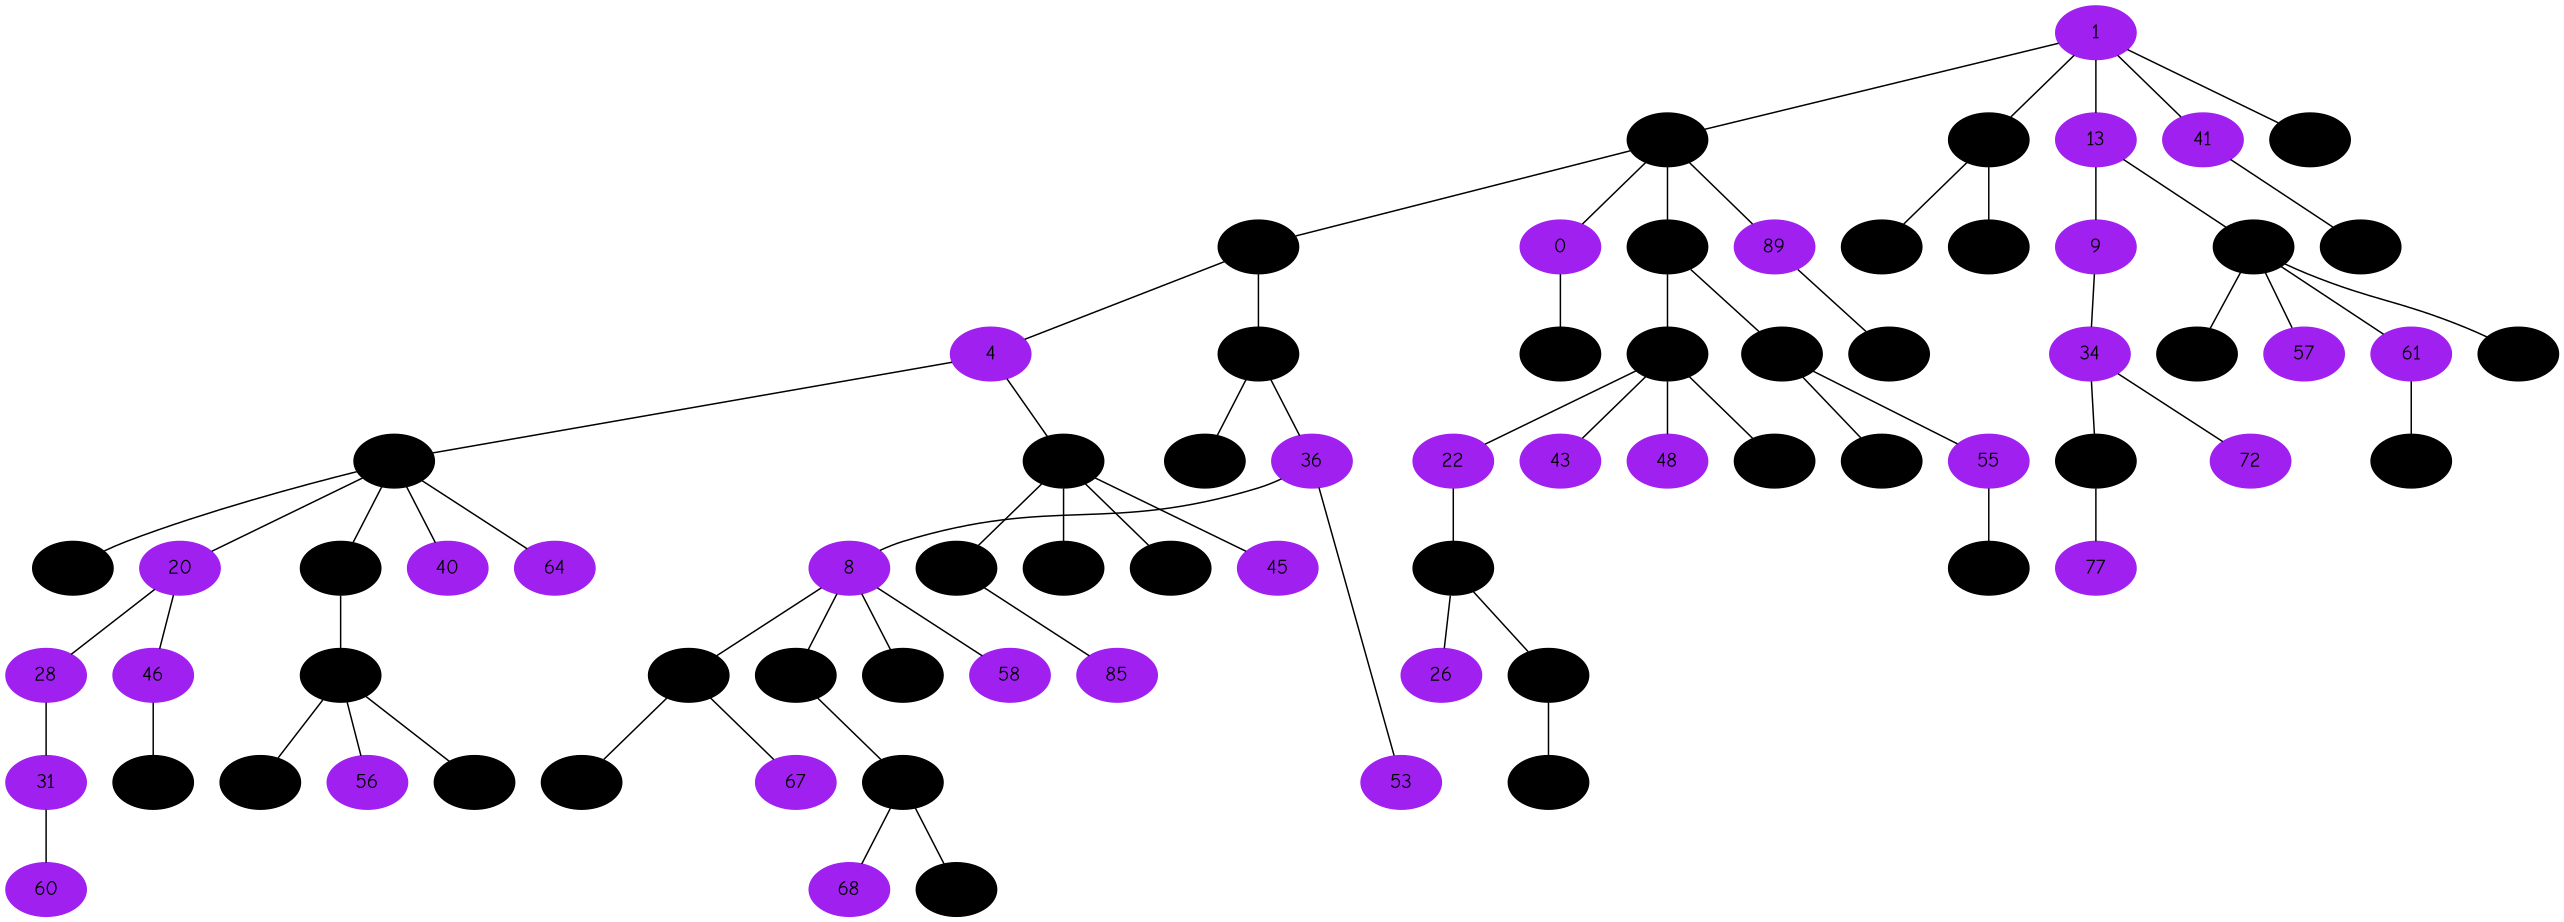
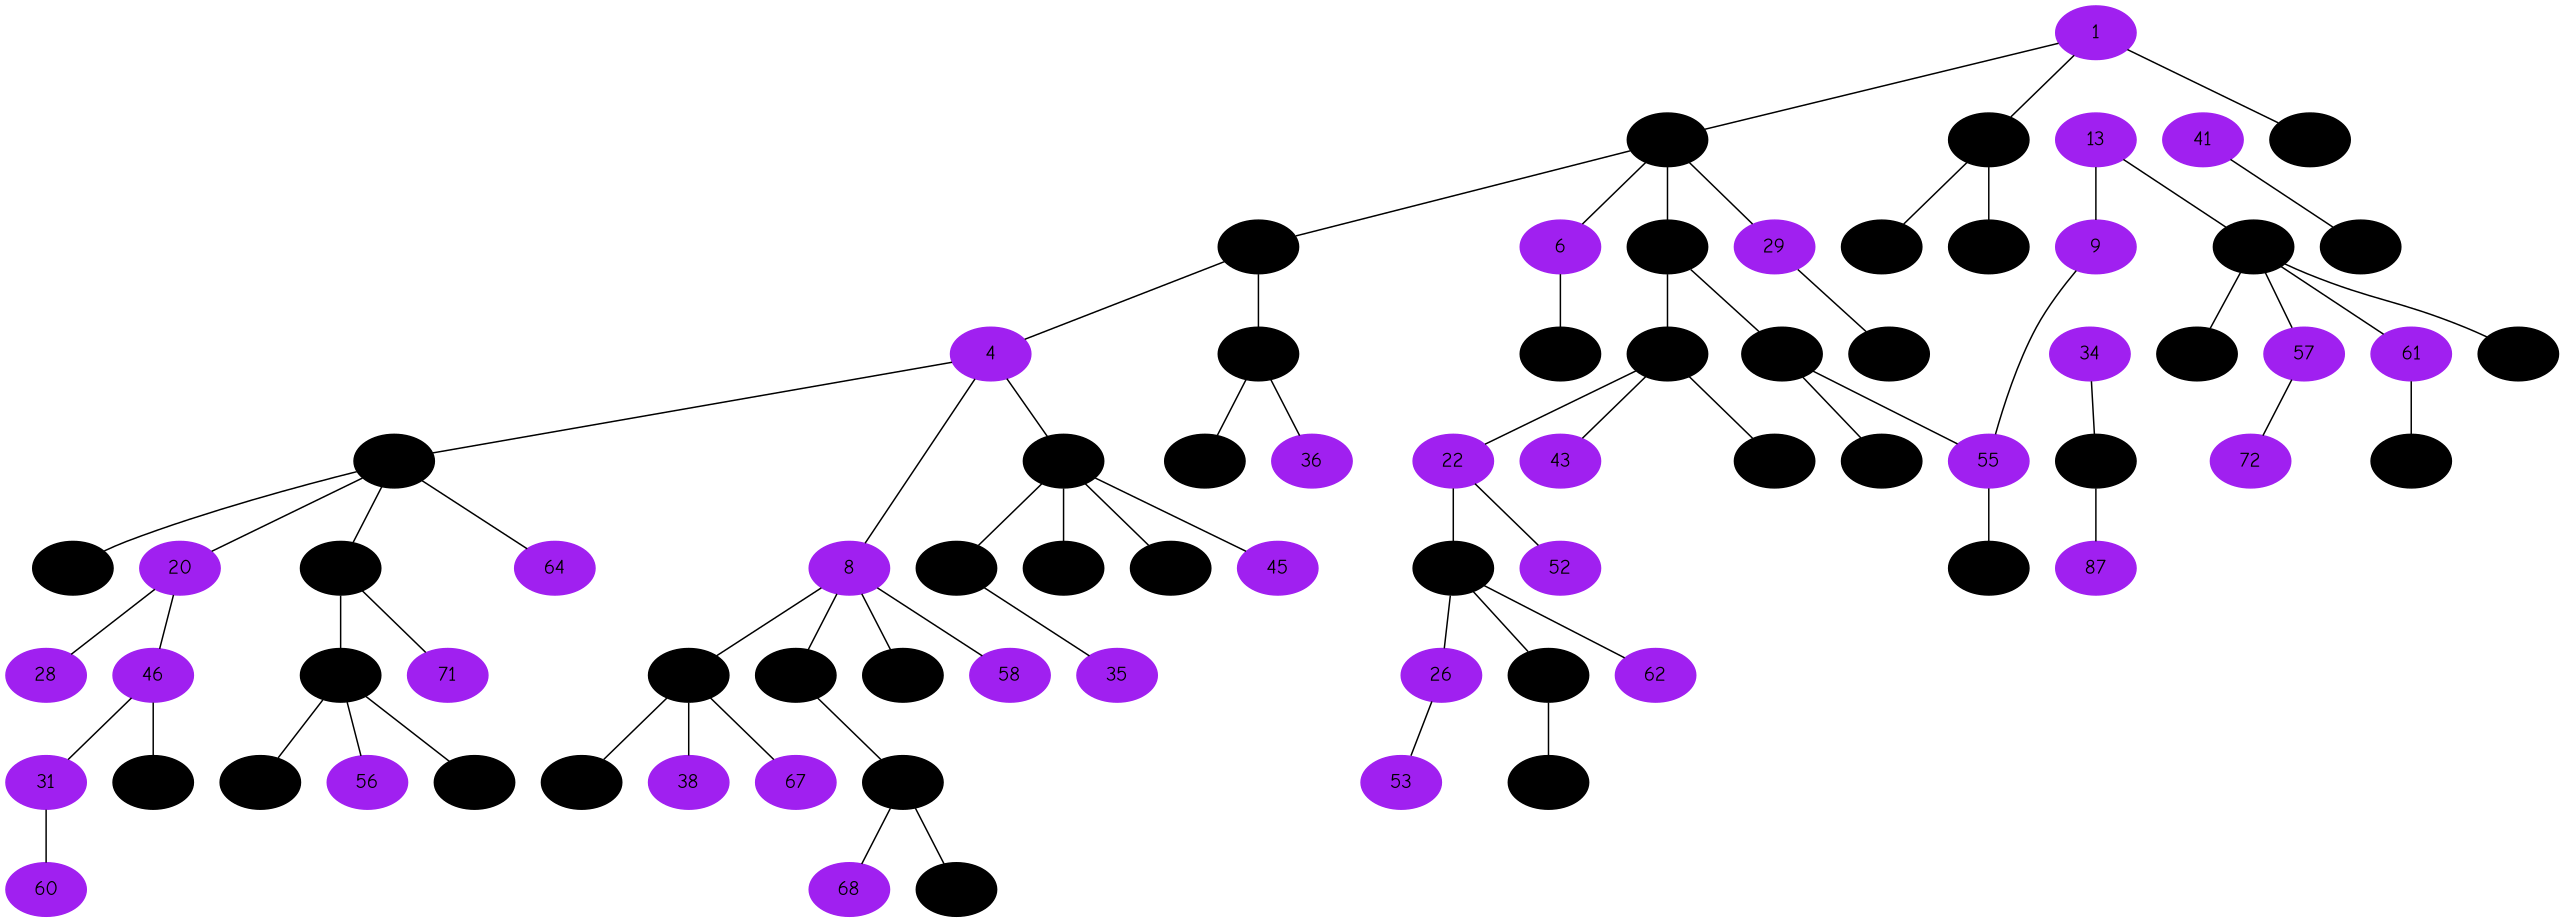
(2096, 86) -> none
(2149, 86) -> none
(1560, 247) -> (1560, 247)
(1775, 247) -> (1775, 247)
(2093, 301) -> (2026, 348)
(2170, 408) -> (2277, 408)
(1667, 461) -> none
(1081, 515) -> (920, 461)
(448, 568) -> none
none -> (1560, 568)
(2096, 568) -> (2096, 568)
(1357, 622) -> (1421, 729)
none -> (448, 675)
(1117, 675) -> (1117, 675)
none -> (1656, 675)
(46, 729) -> (100, 729)
none -> (689, 782)
